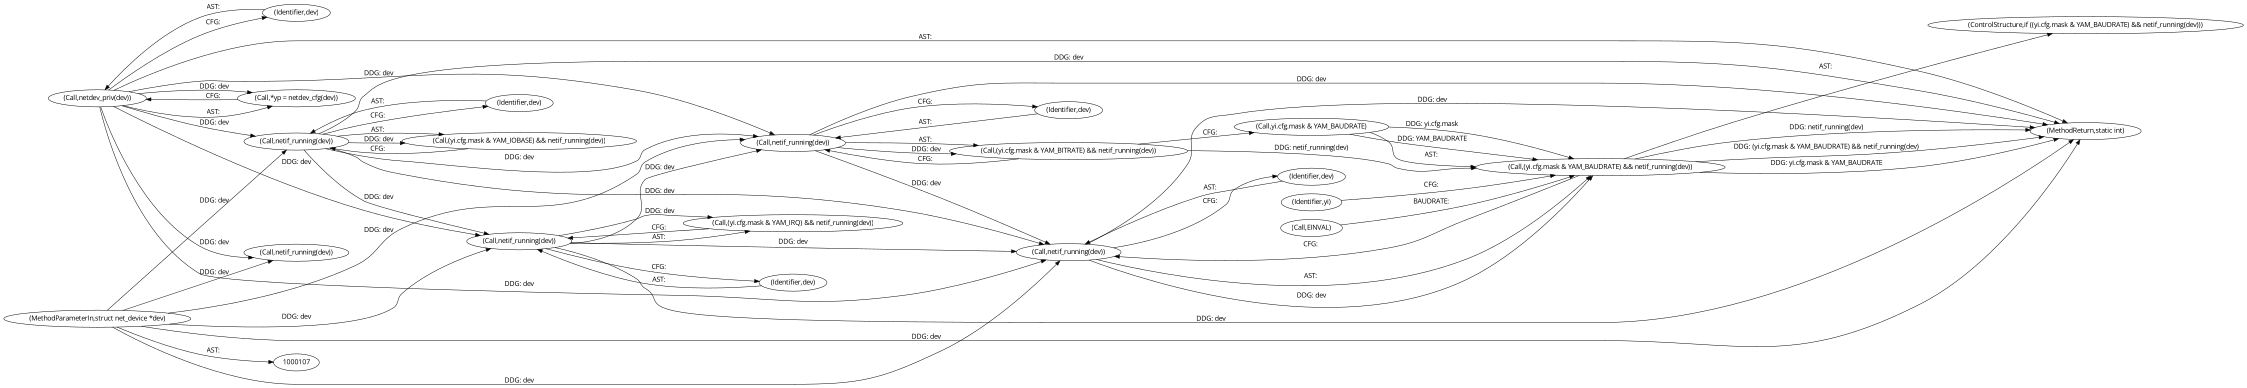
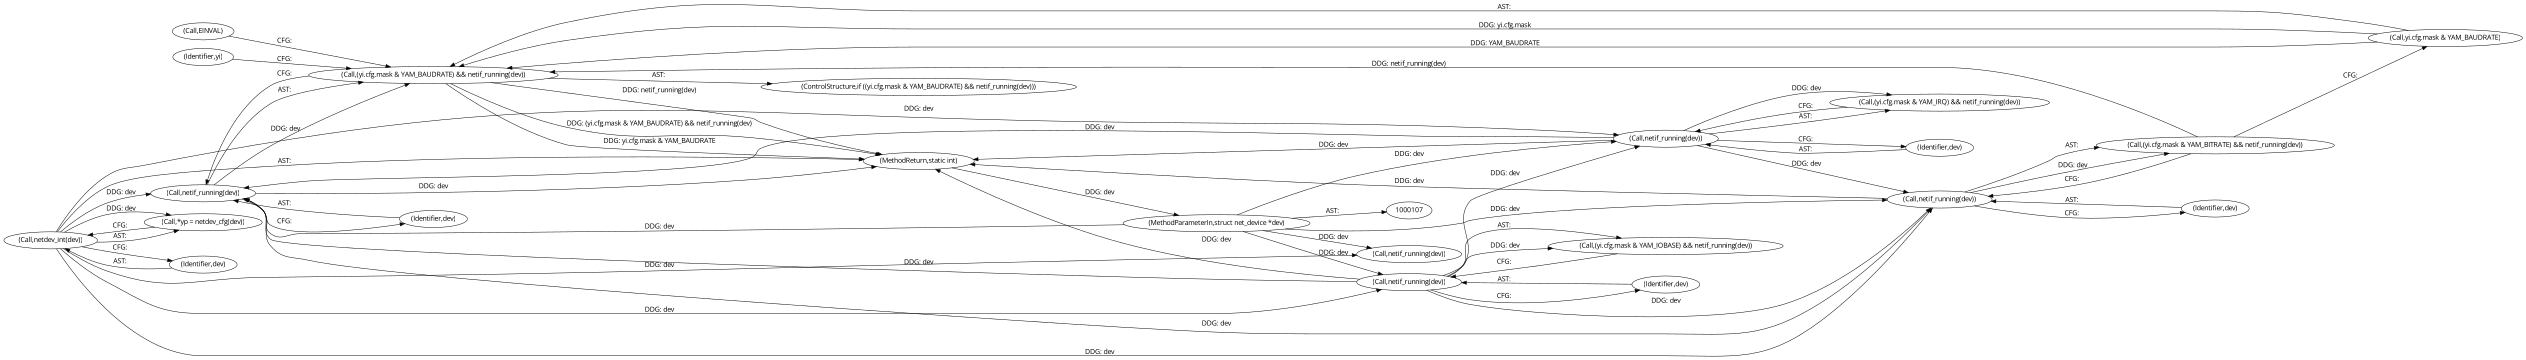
(97, 98) -> (51, 240)
(1432, 202) -> (285, 41)
(1147, 341) -> (1063, 191)
